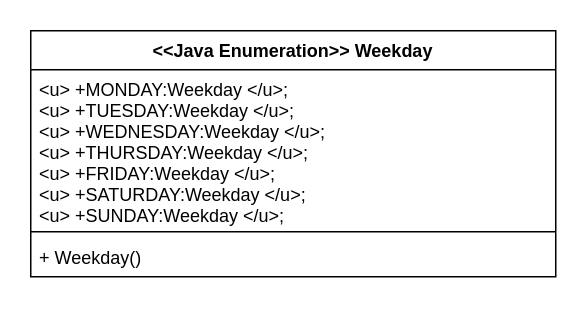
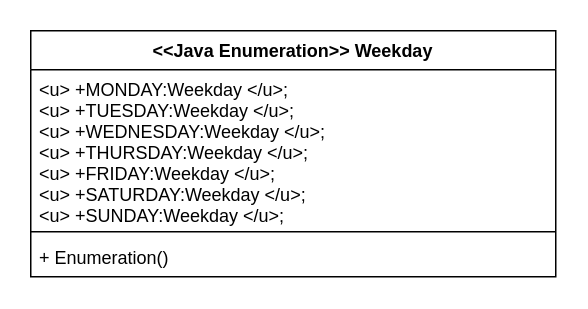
(92, 258) -> (110, 258)
